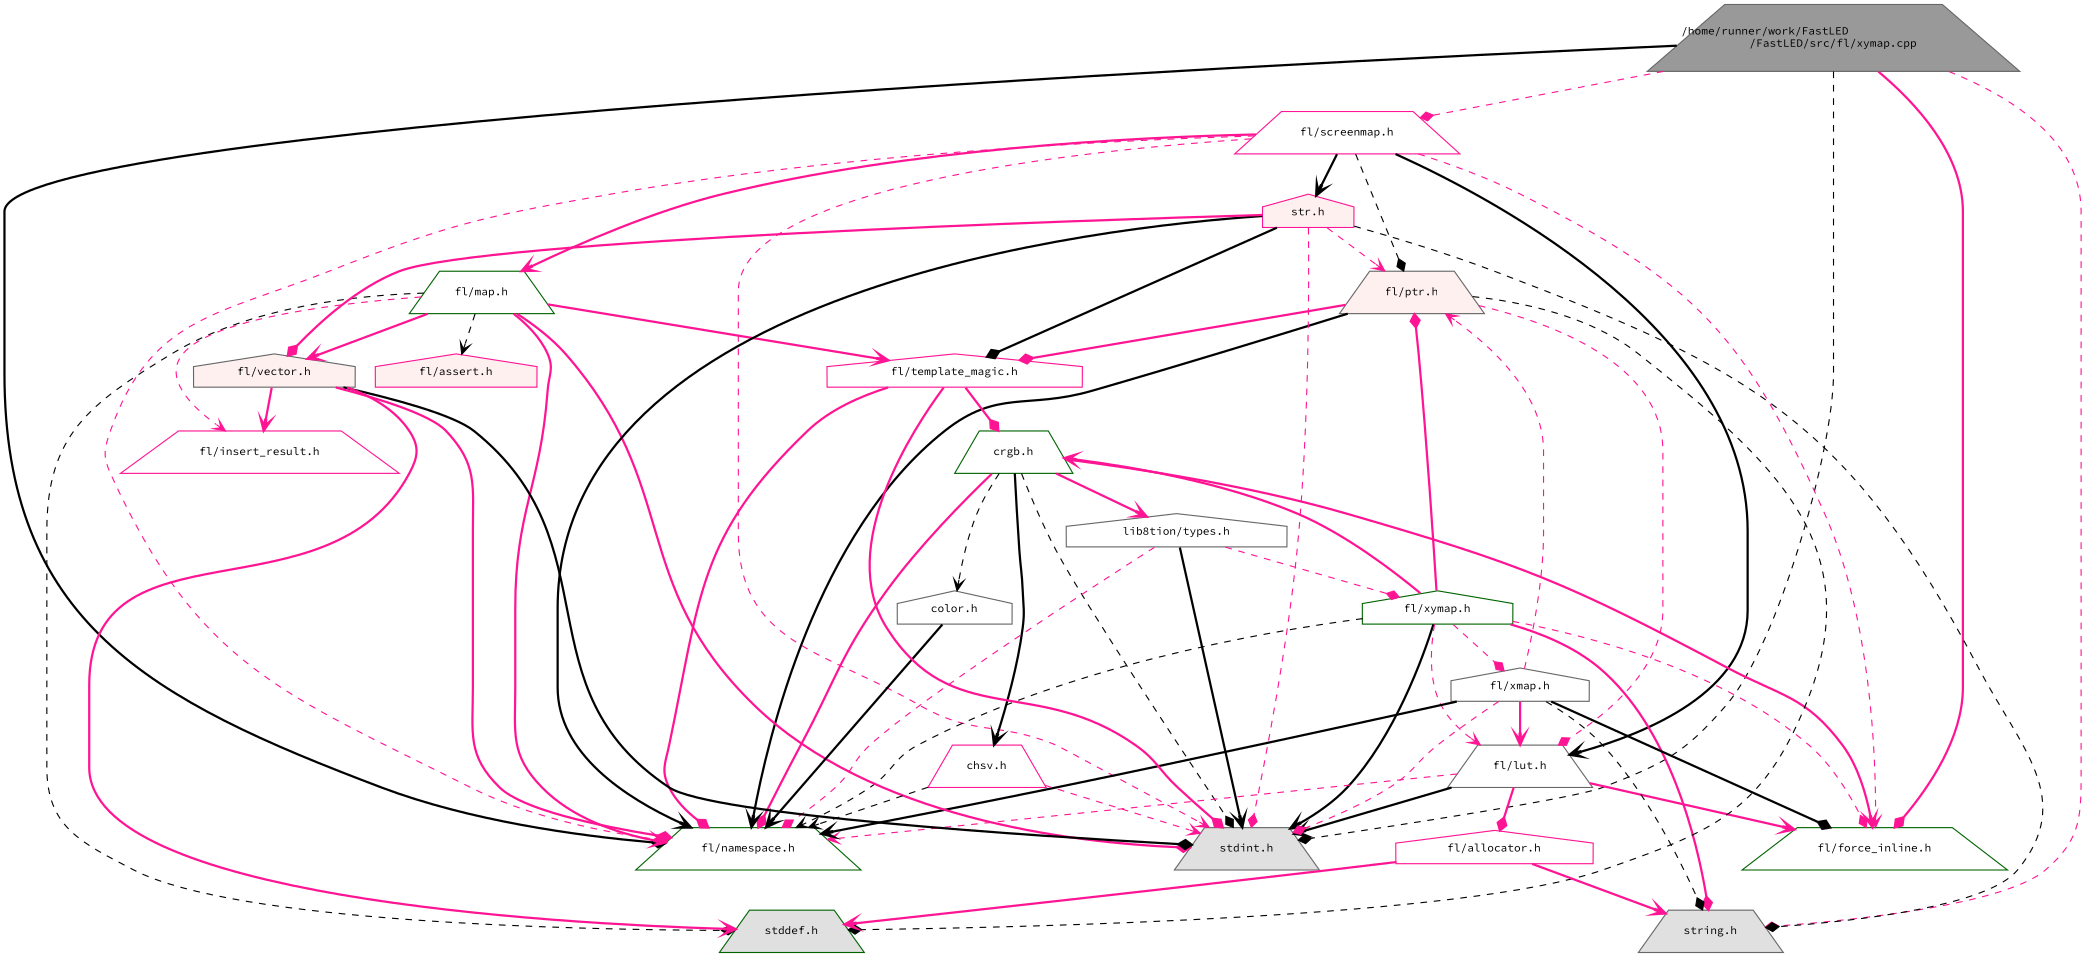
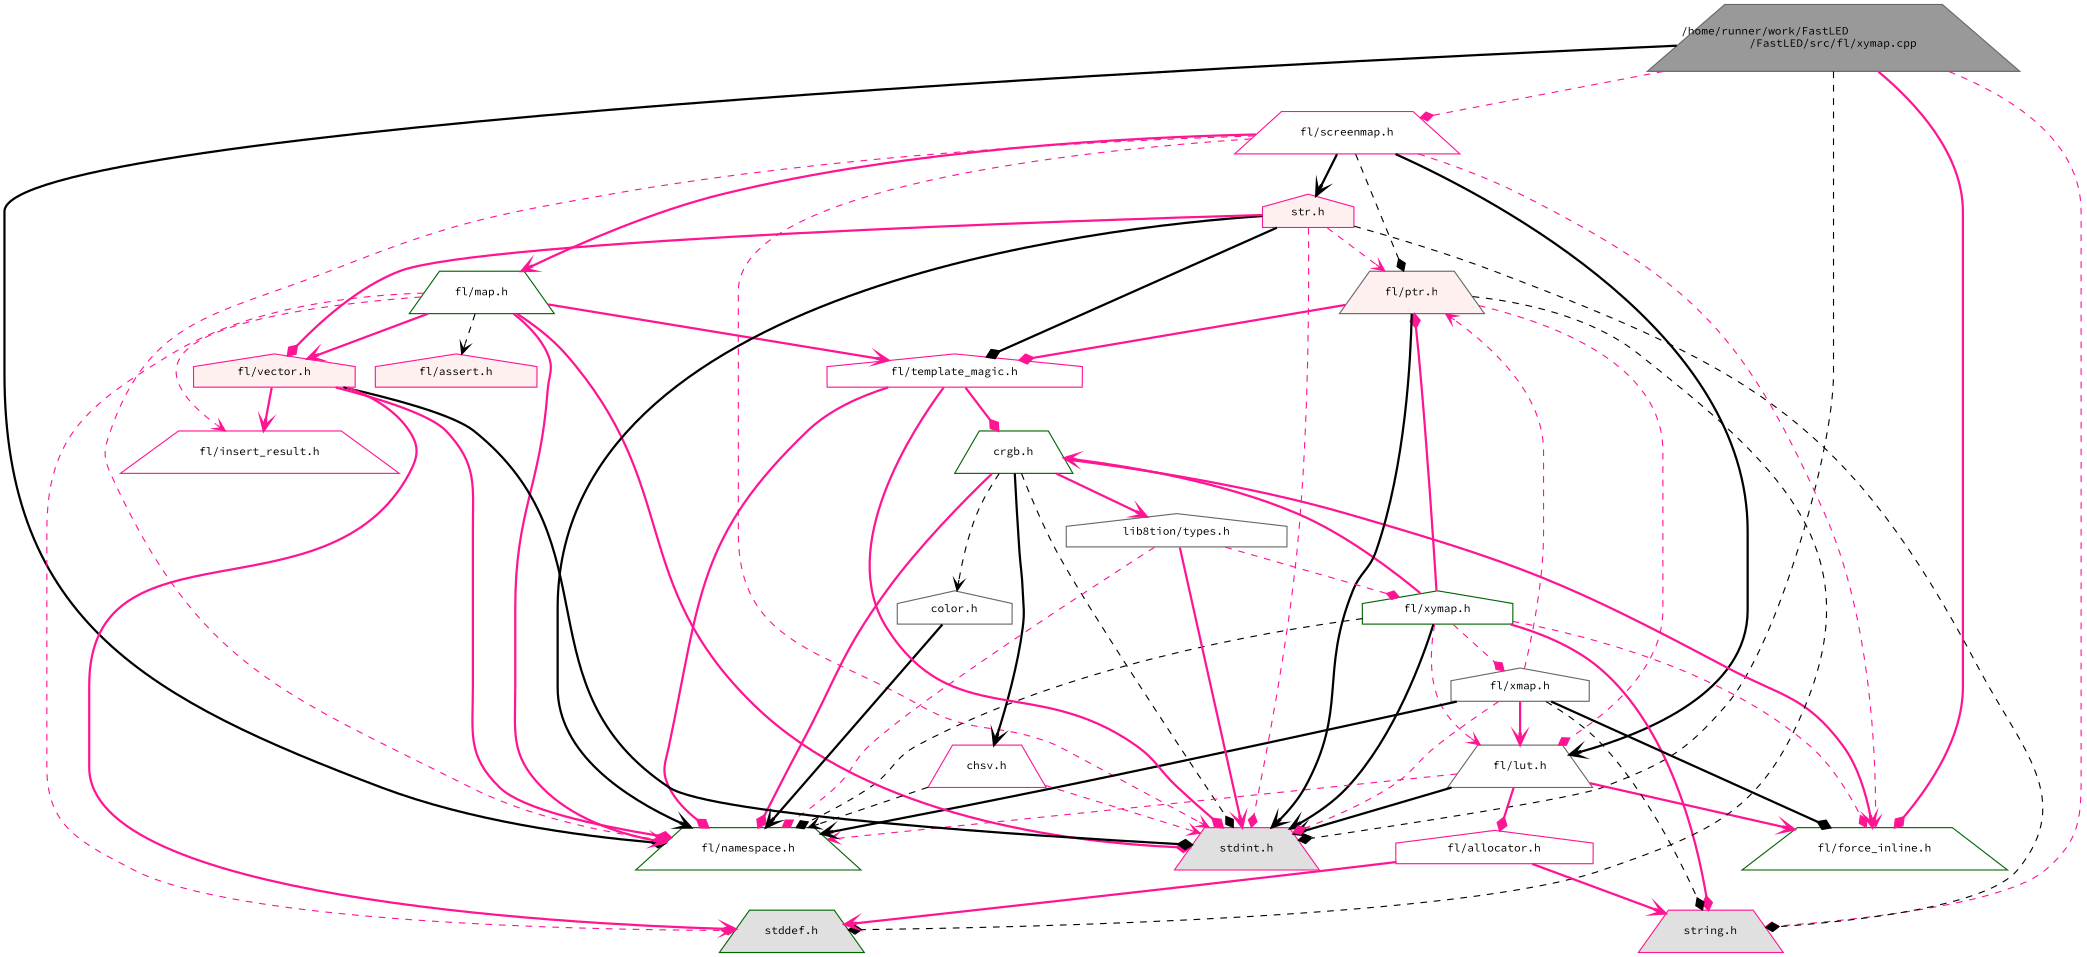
(274, 372) -> (274, 372)
(939, 437) -> (1363, 573)
(1210, 682) -> (1210, 682)
(1069, 683) -> (1069, 683)
(47, 772) -> (47, 772)
(1247, 849) -> (1247, 849)
(1711, 931) -> (1711, 931)
